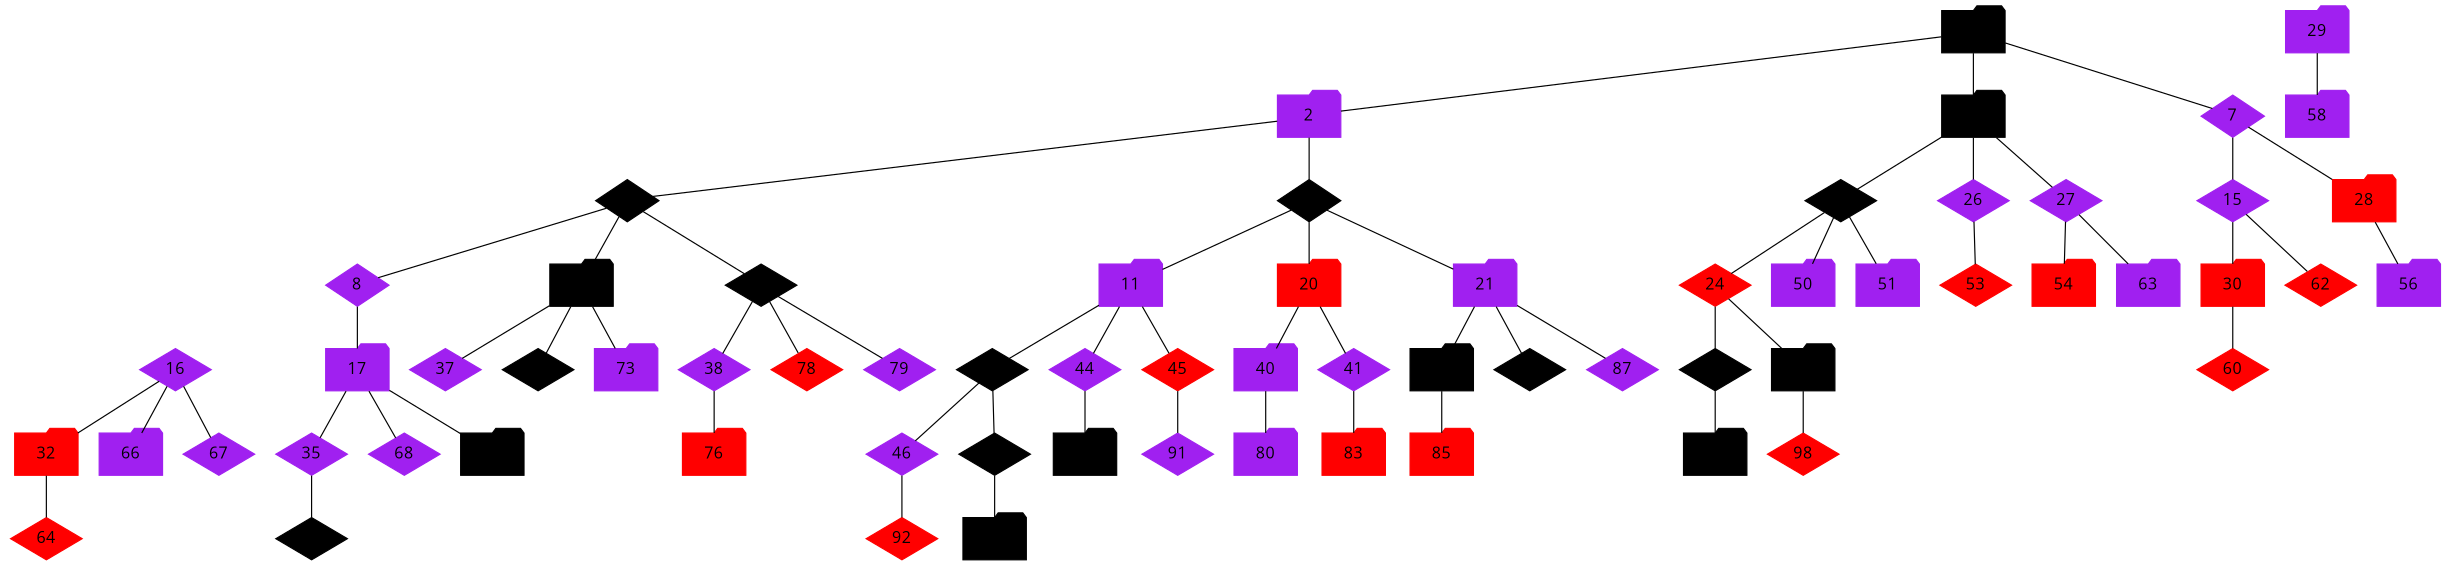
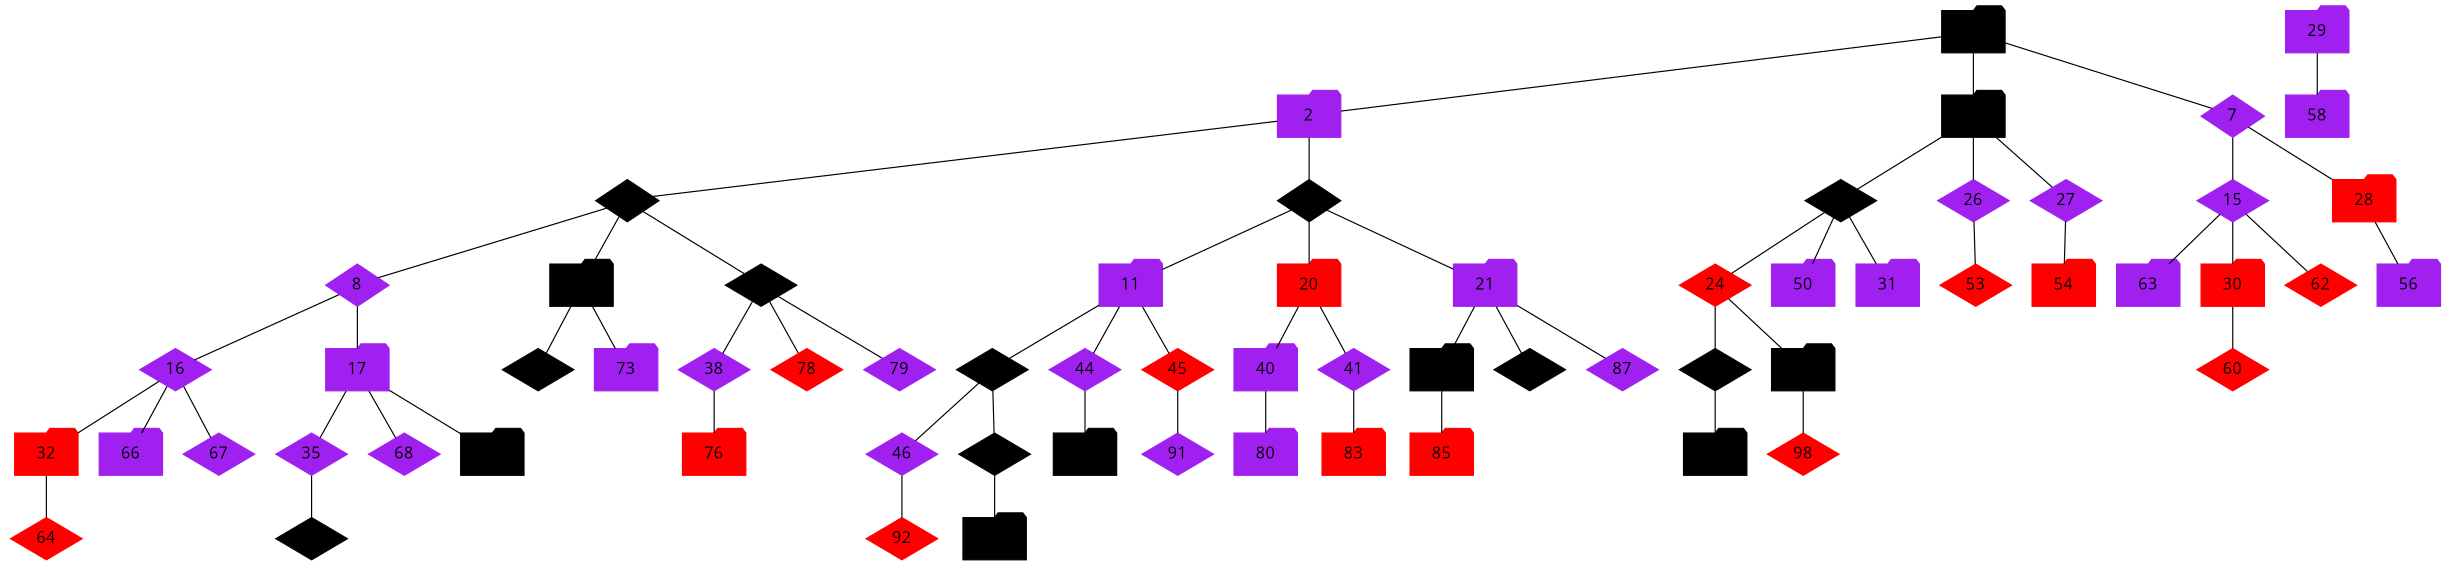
(2104, 239) -> (2194, 239)
(1888, 285) -> (1888, 285)
none -> (267, 327)
(445, 370) -> none
